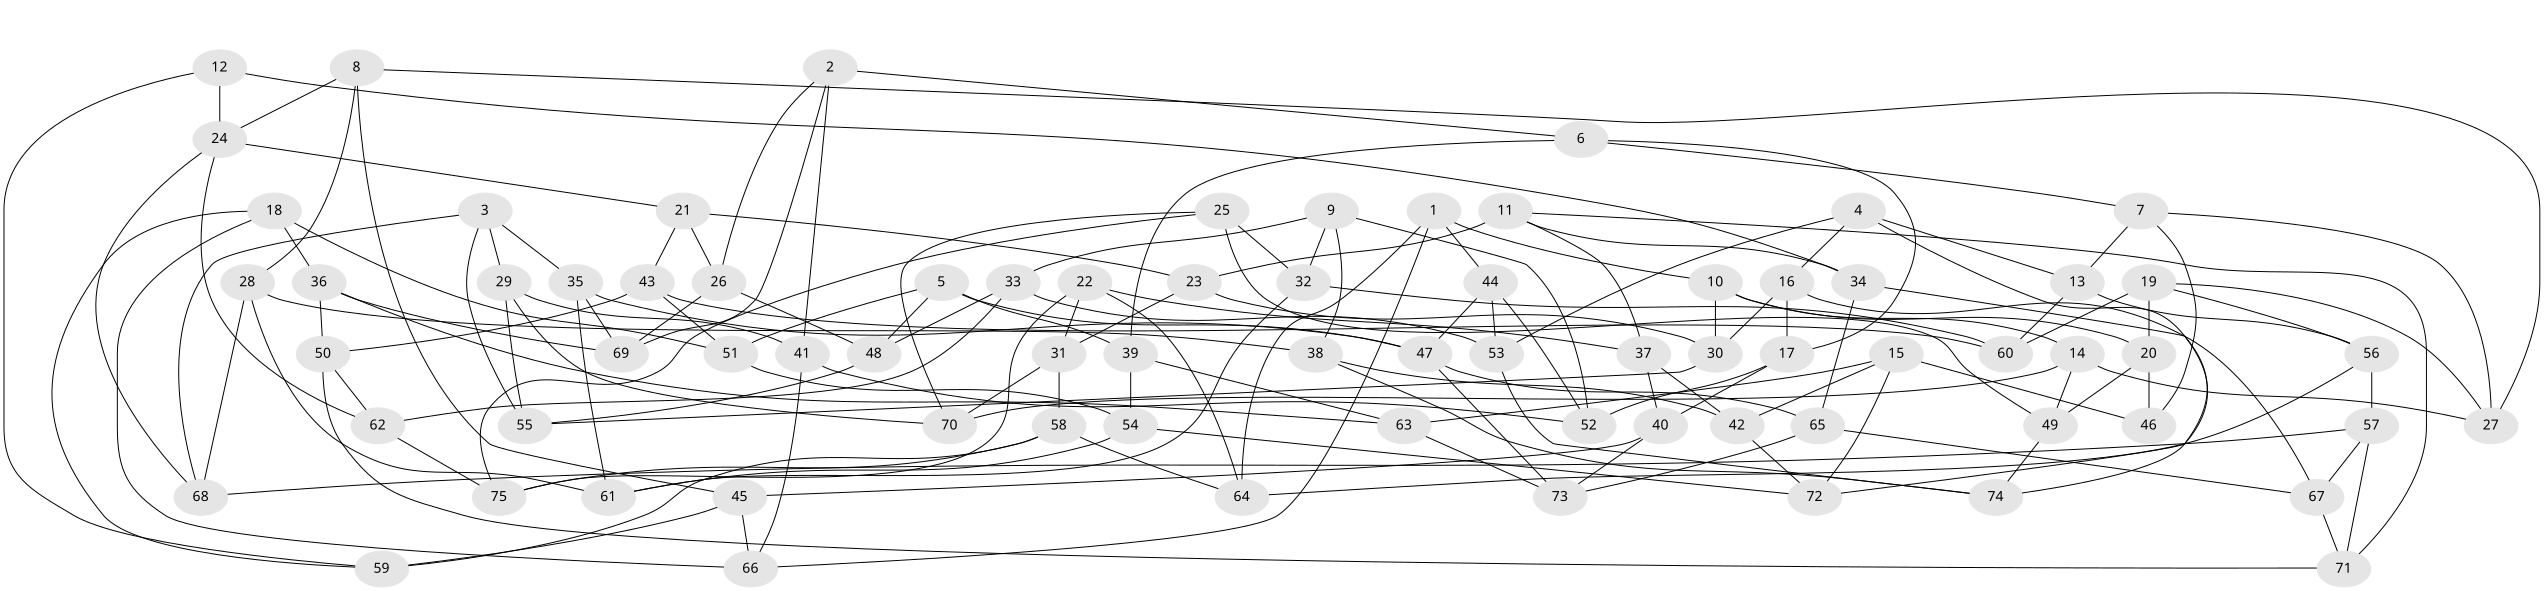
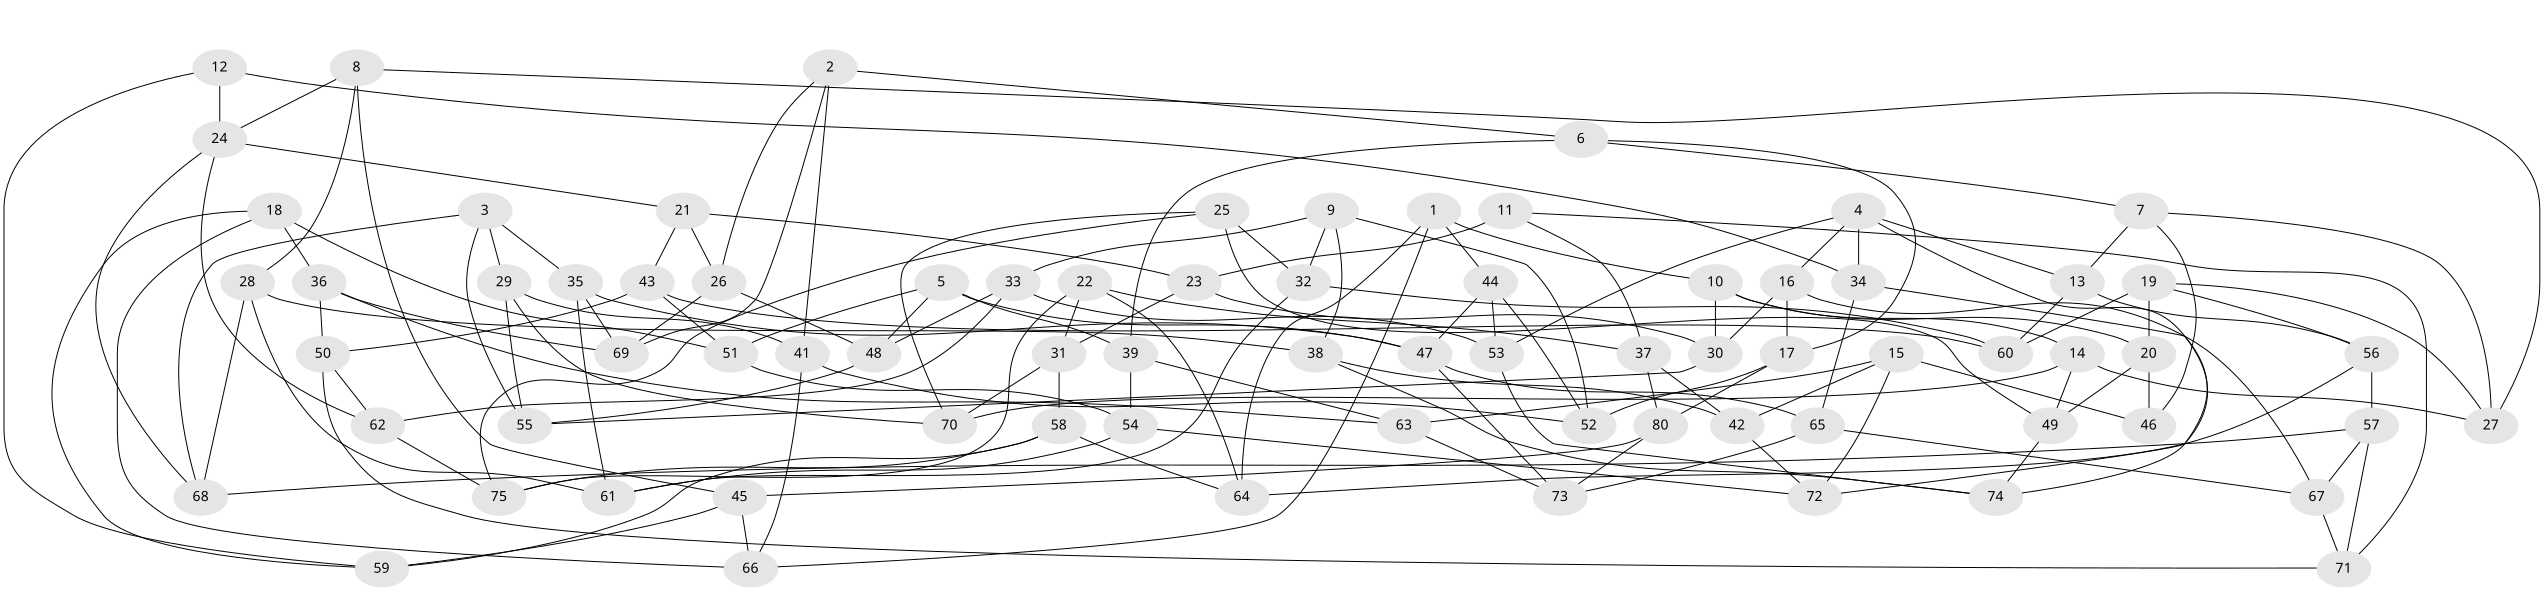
(1683, 246) -> (1859, 247)
(1661, 426) -> (1661, 426)
